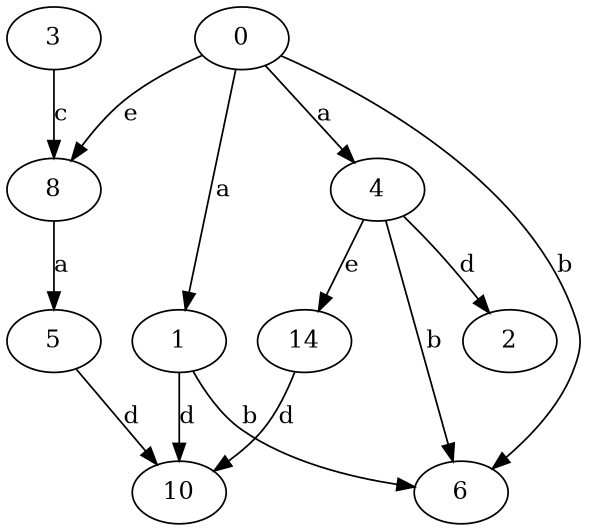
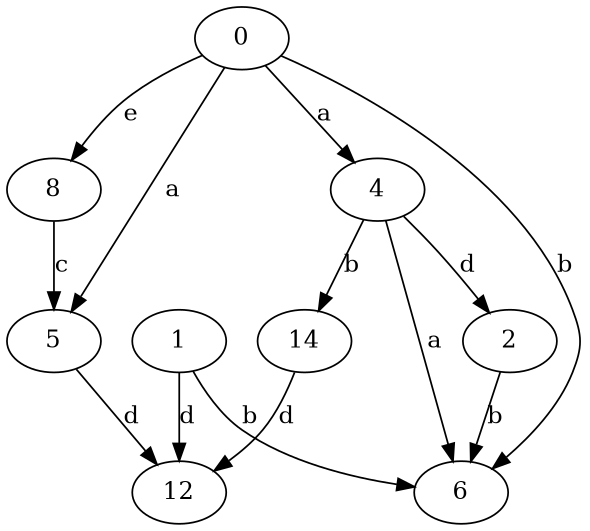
(54, 38) -> none
(212, 181) -> (153, 182)
(62, 265) -> (62, 265)
(352, 265) -> (352, 265)
(435, 341) -> (435, 341)
none -> (488, 408)
(179, 492) -> (179, 492)
